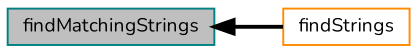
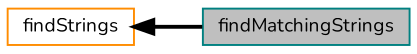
(258, 27) -> (178, 27)
